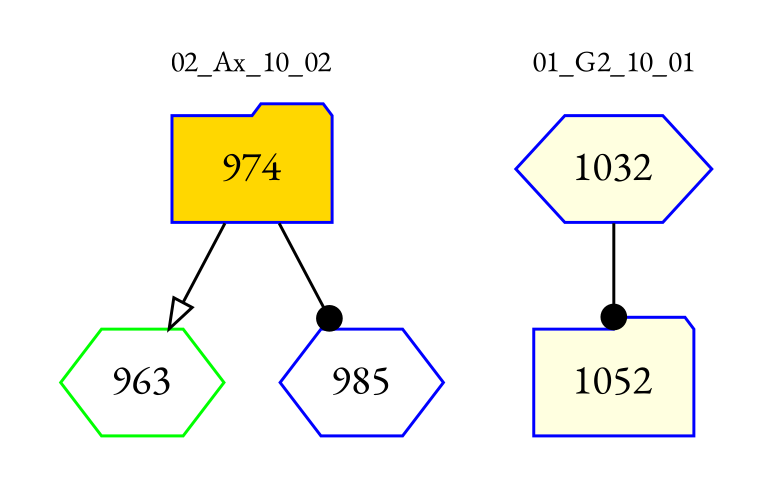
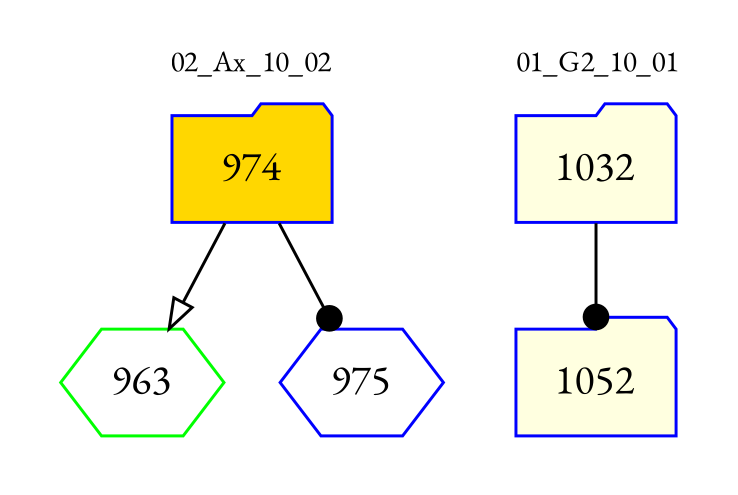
(614, 169) -> (596, 169)
(362, 383) -> (362, 383)
